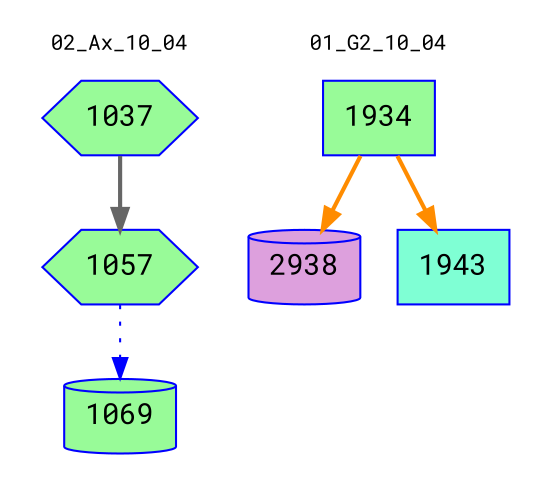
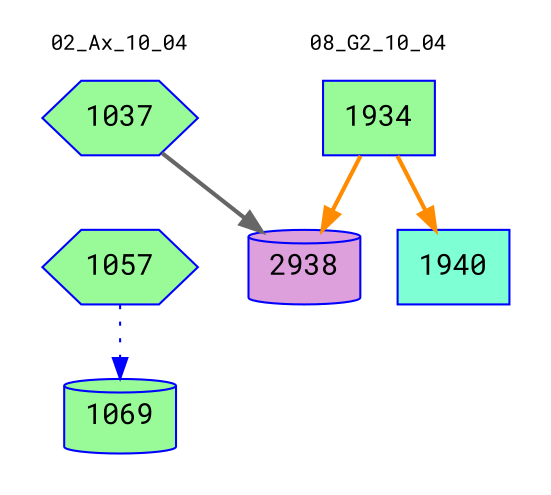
(379, 45) -> (379, 45)
(120, 182) -> (201, 184)
(454, 267) -> (454, 267)
